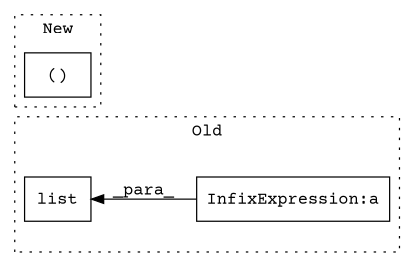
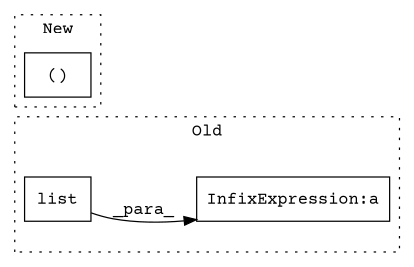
(150, 199) -> (137, 222)
